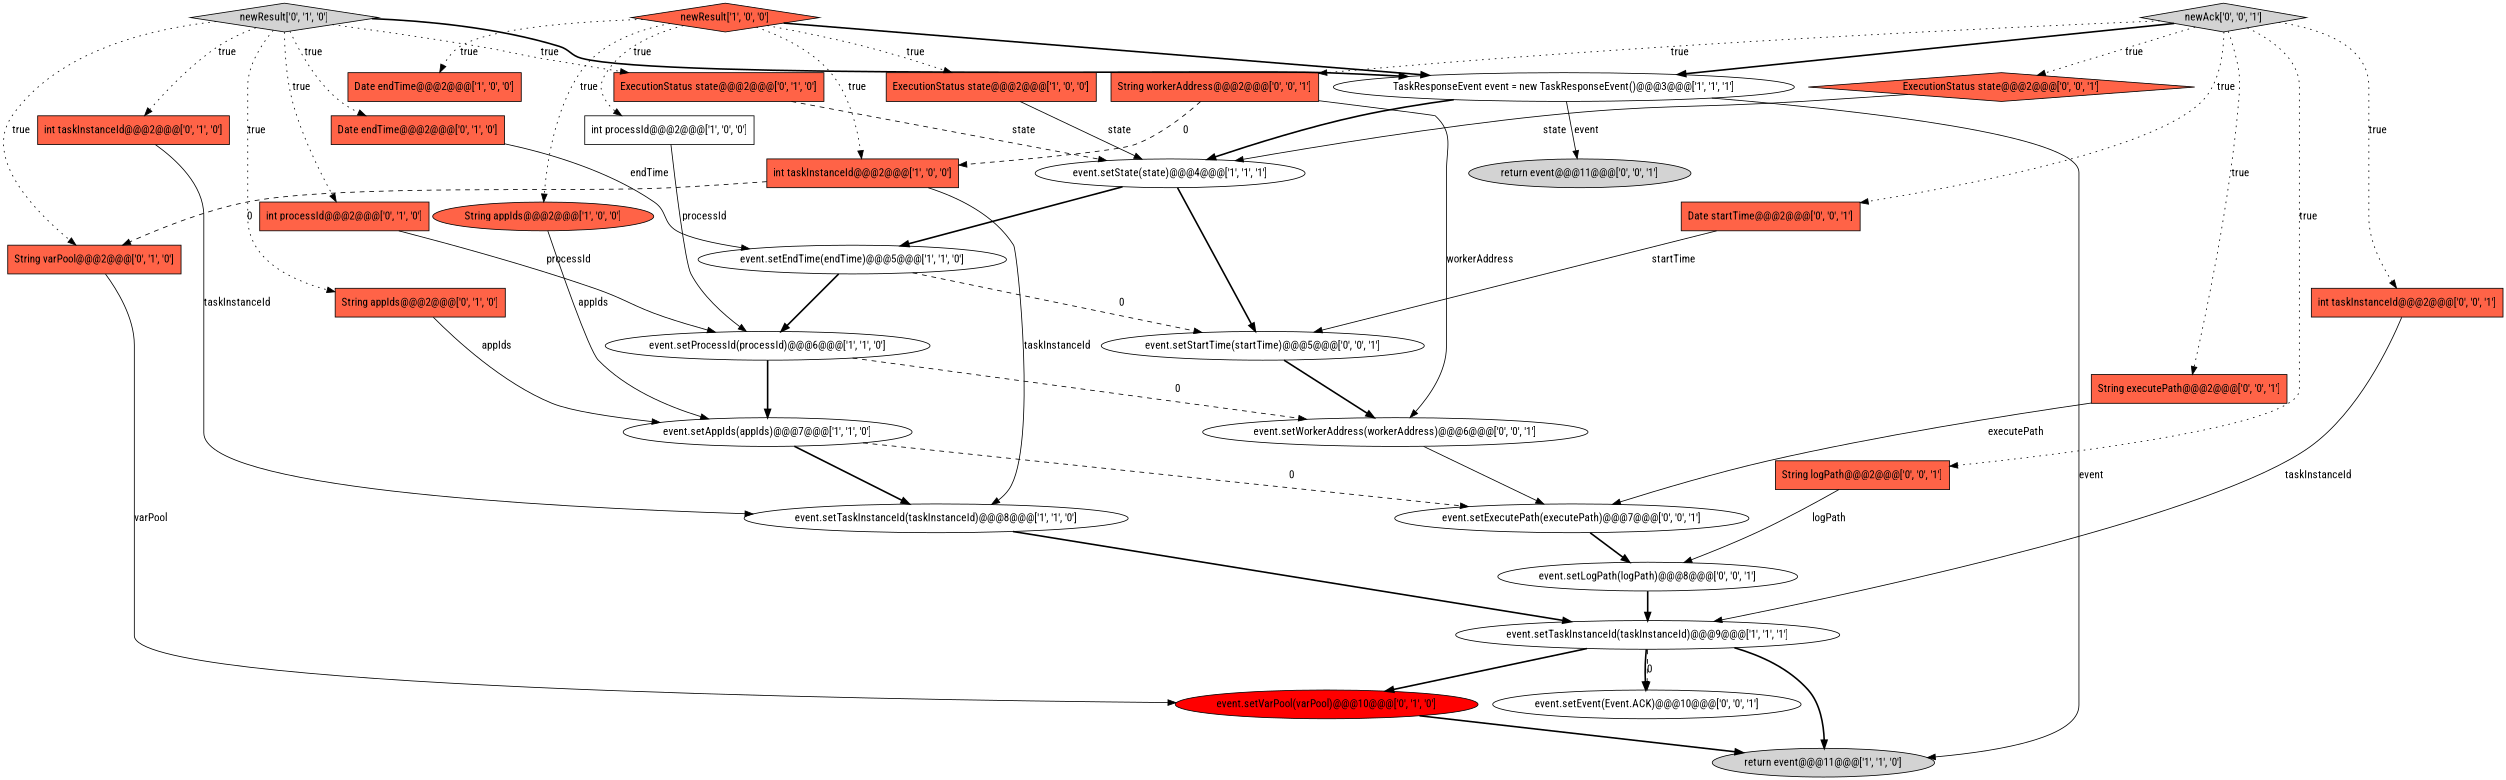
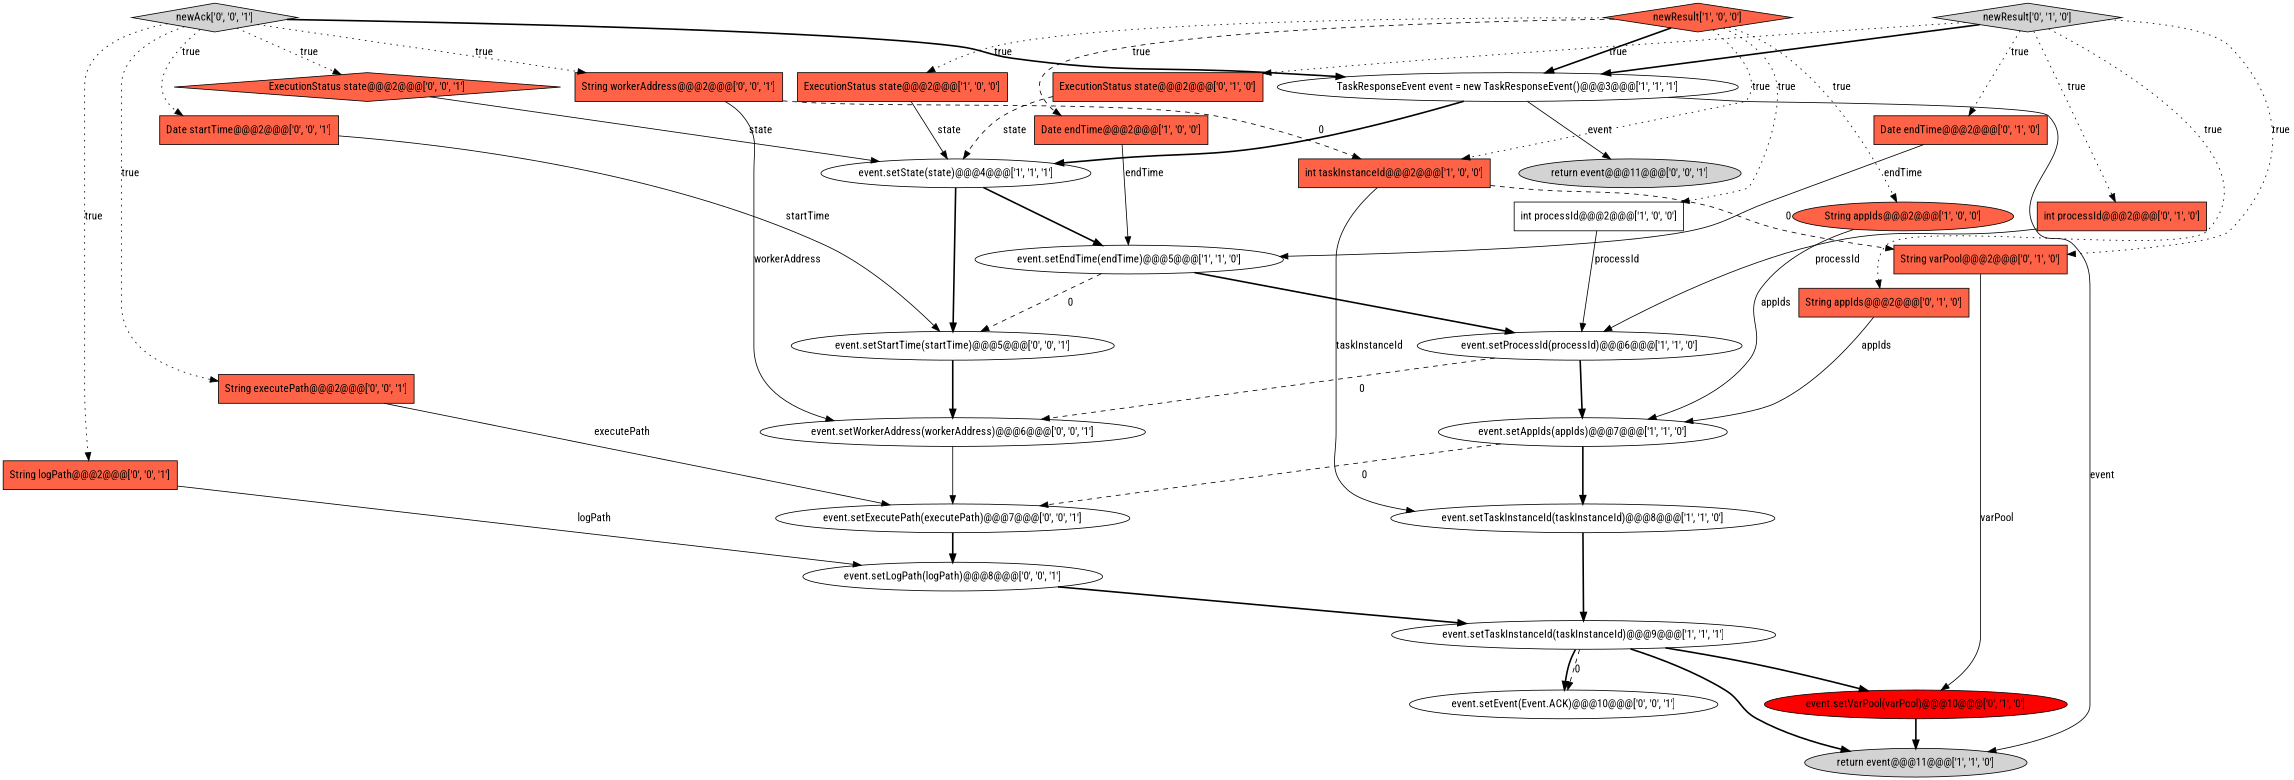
(537, 27) -> (1305, 30)
(134, 130) -> none
none -> (1125, 191)
(2407, 303) -> none
